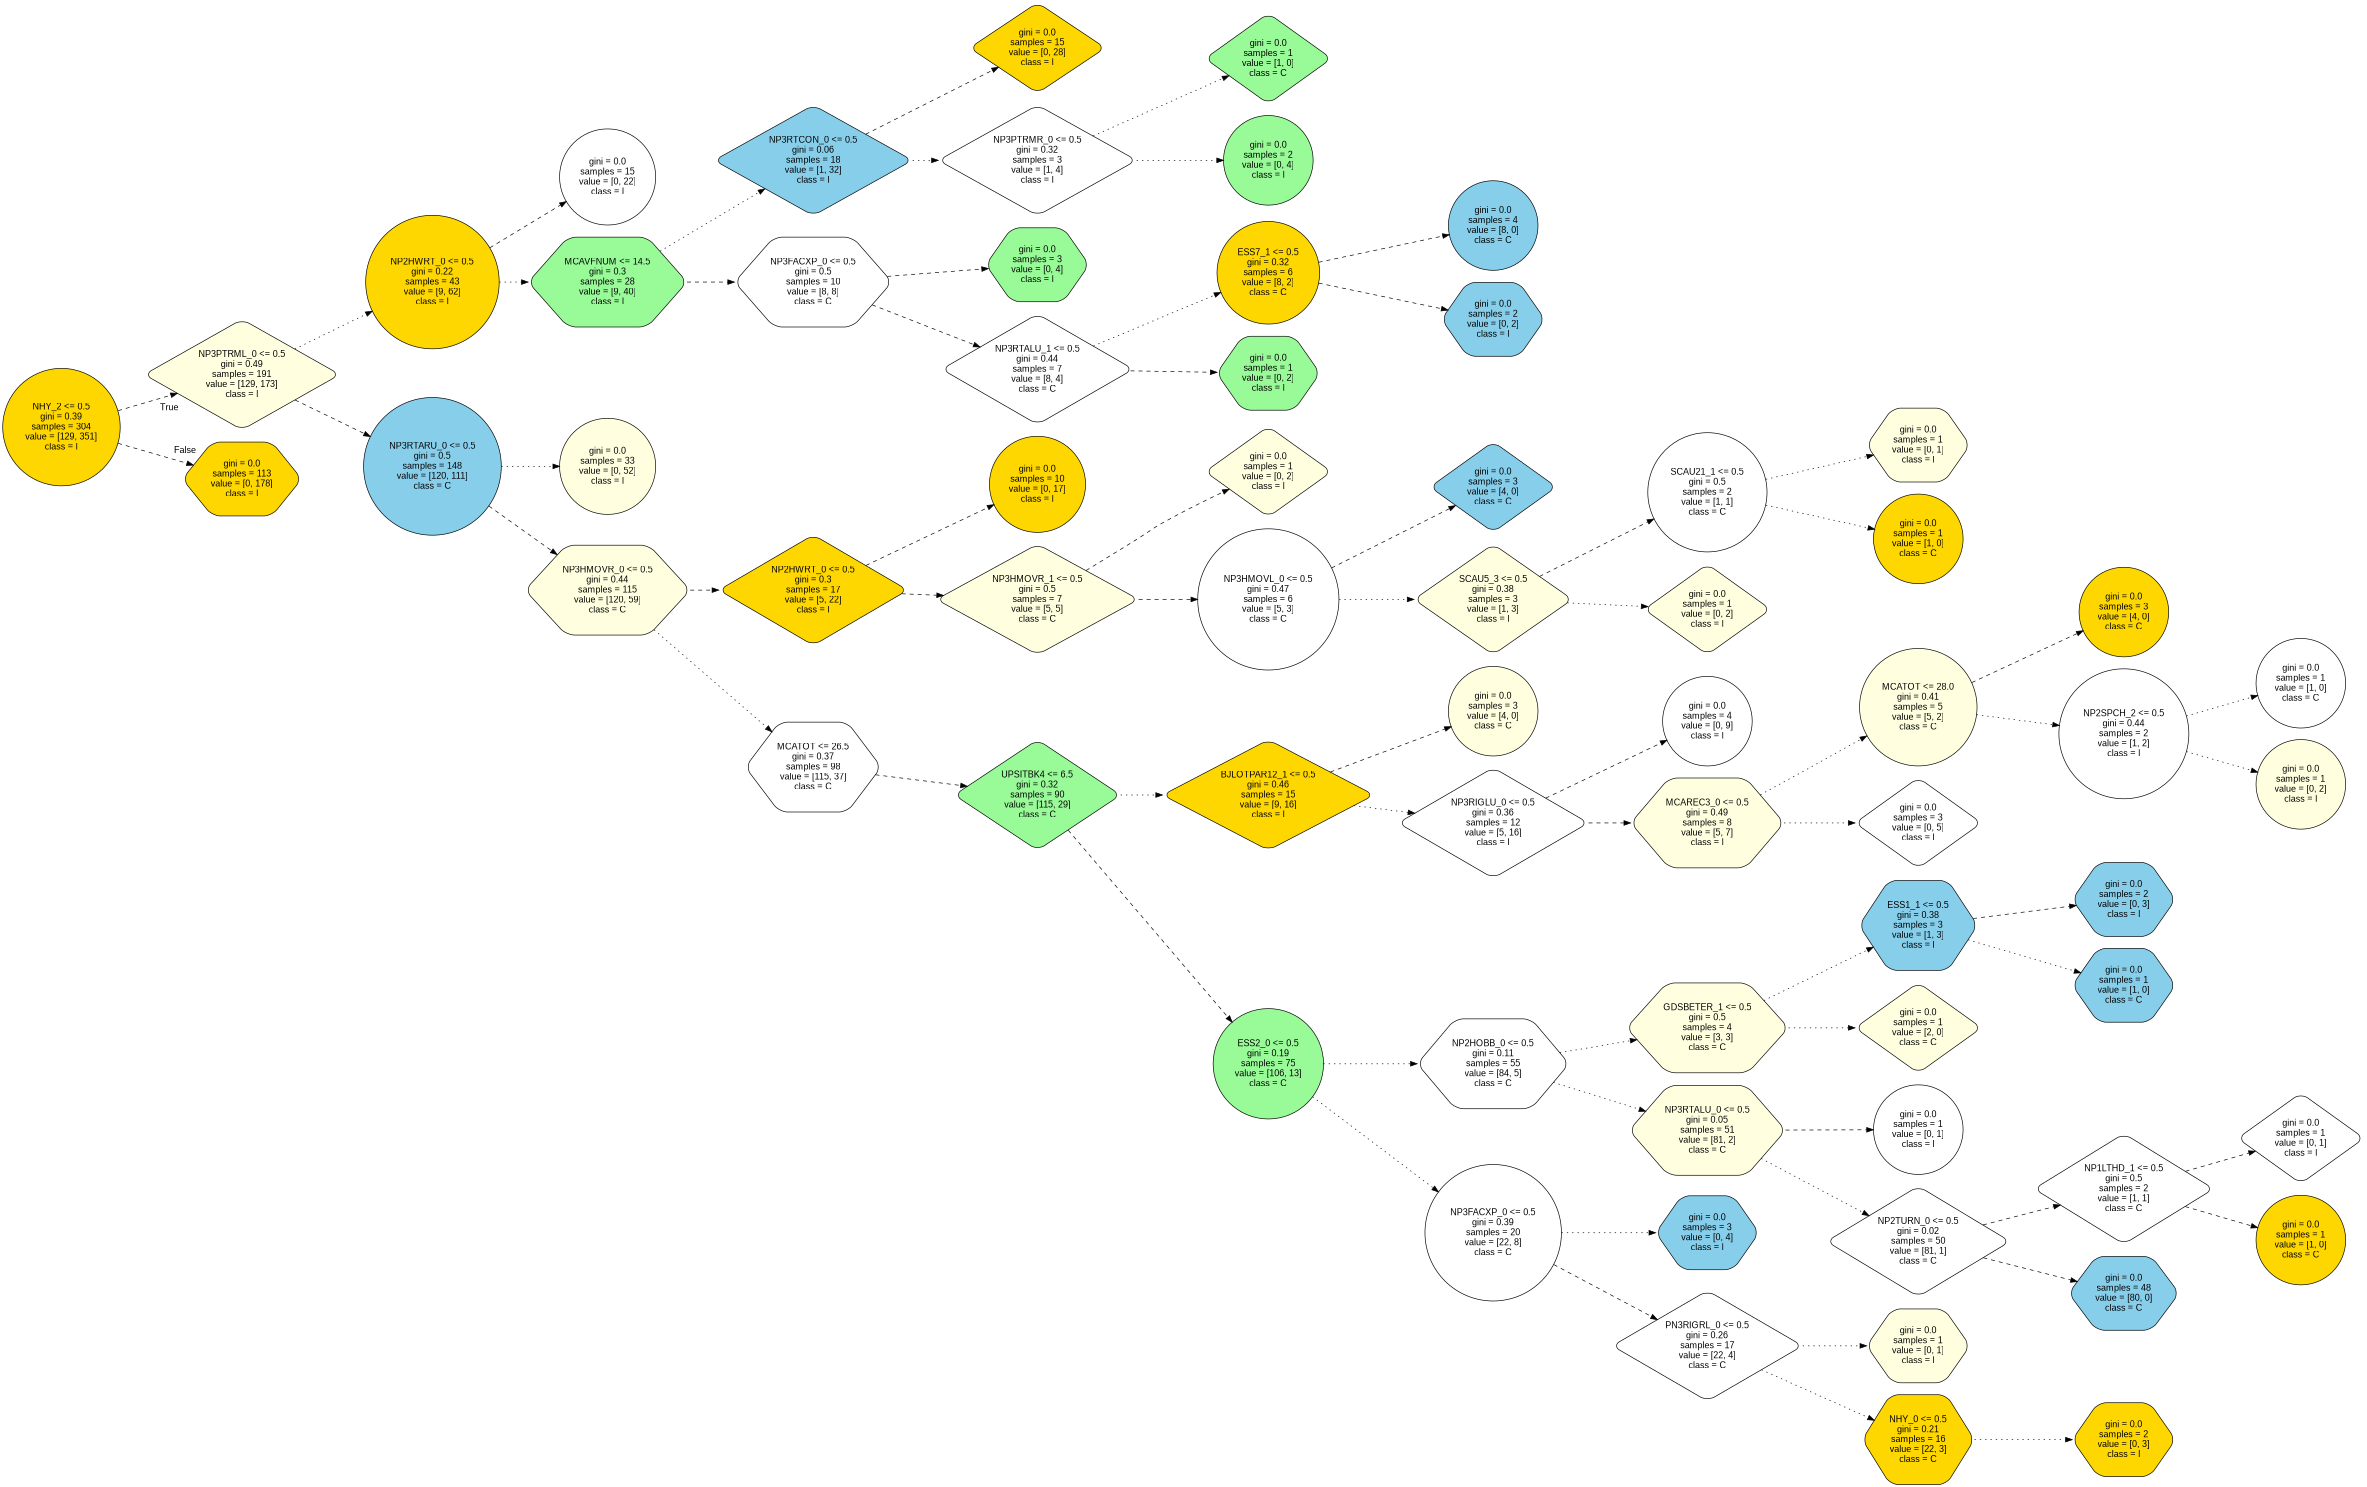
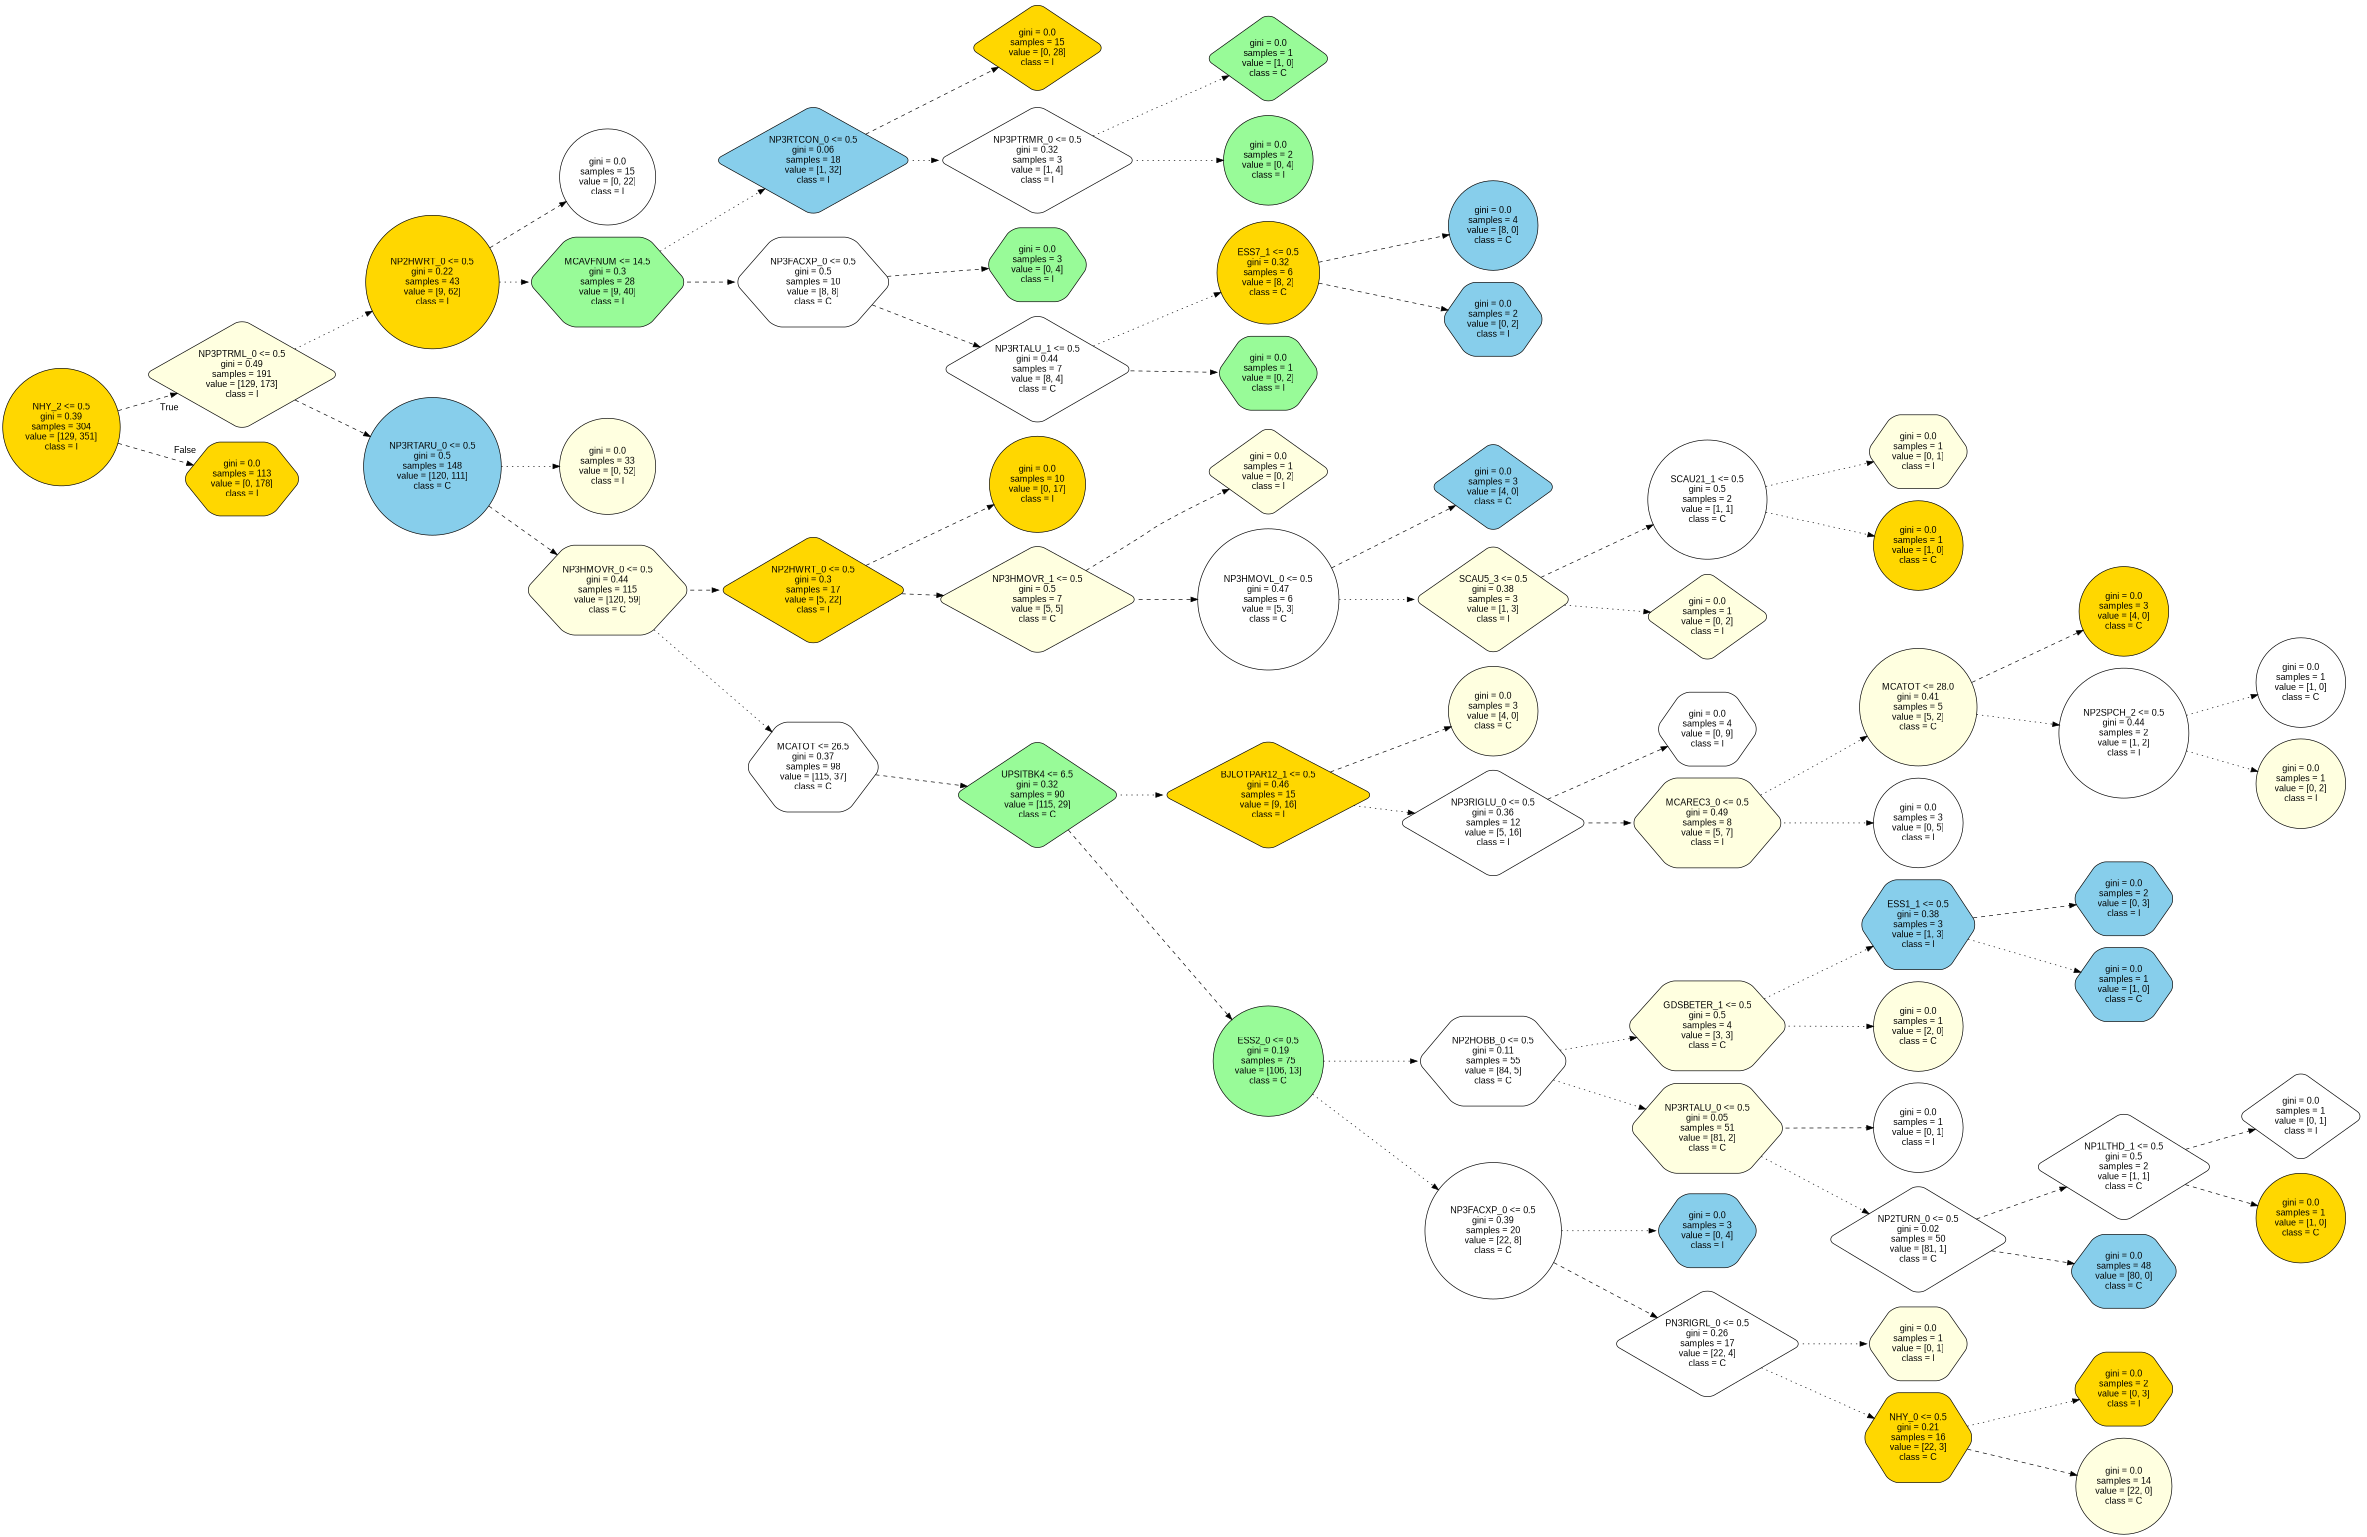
(1707, 721) -> (1707, 729)
(1918, 823) -> (1918, 823)
(1918, 1028) -> (1918, 1027)
none -> (2124, 1486)
